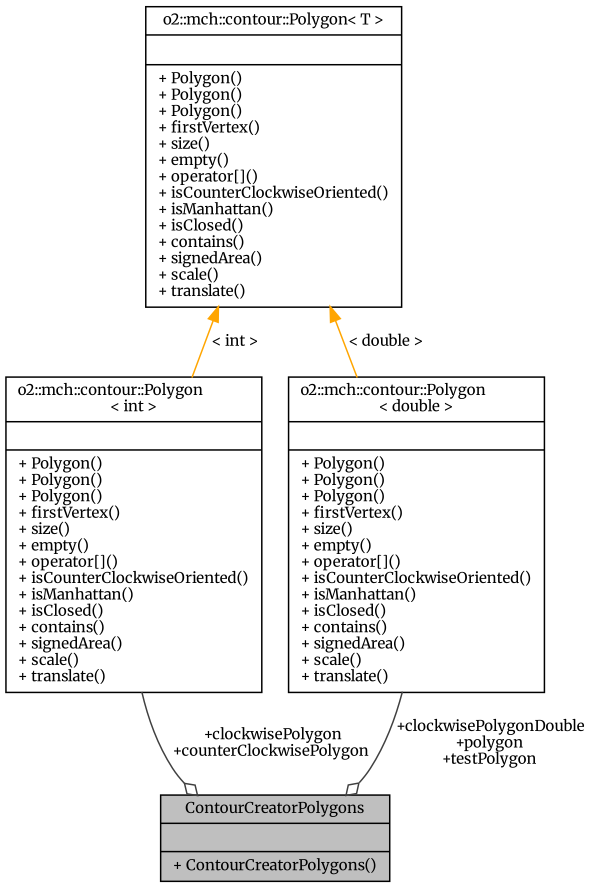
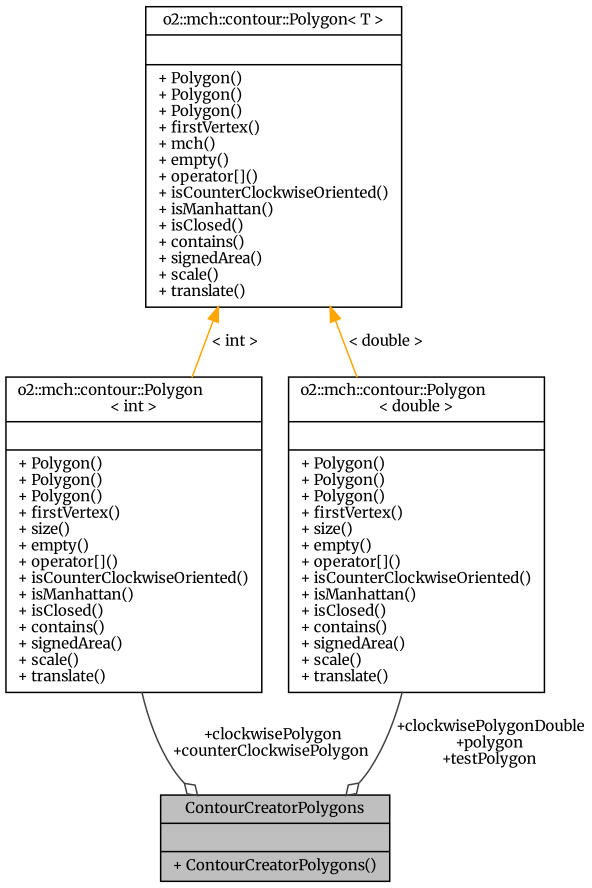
(184, 144) -> (187, 144)
